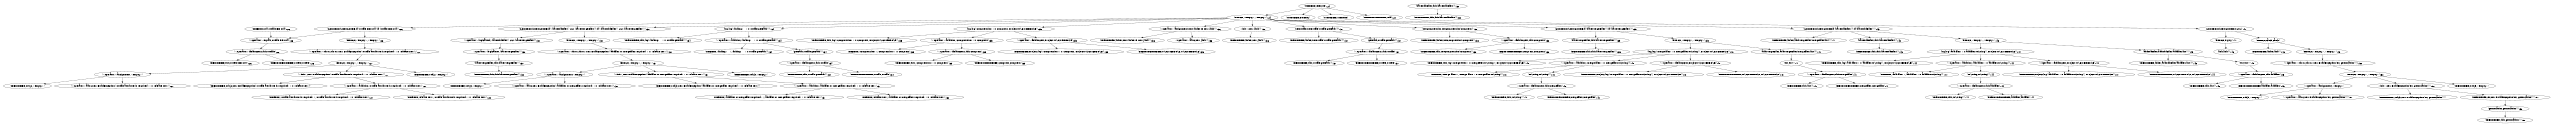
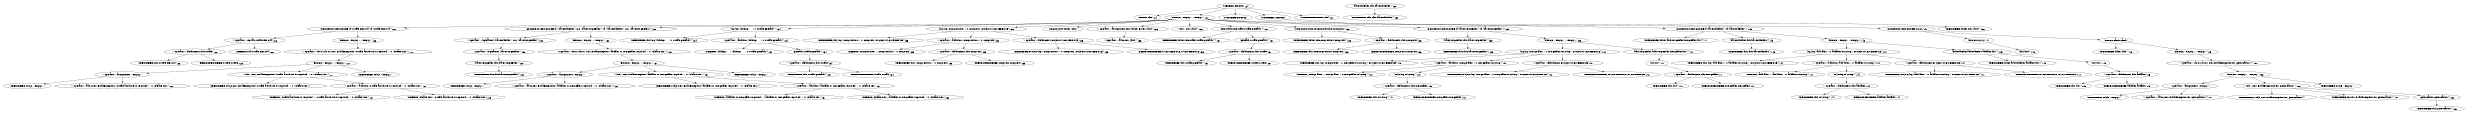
none -> (1147, 18)
none -> (1063, 29)
(271, 34) -> (255, 45)
(1251, 34) -> (1632, 24)
(1127, 40) -> none
(2505, 102) -> (2359, 91)
